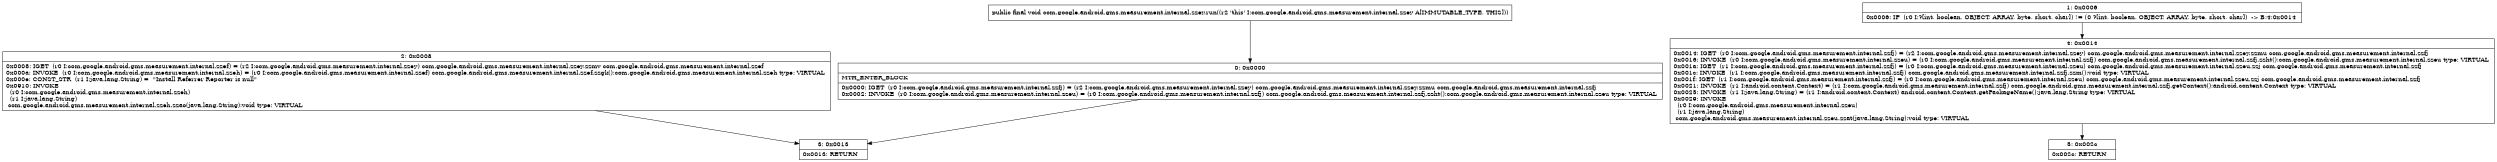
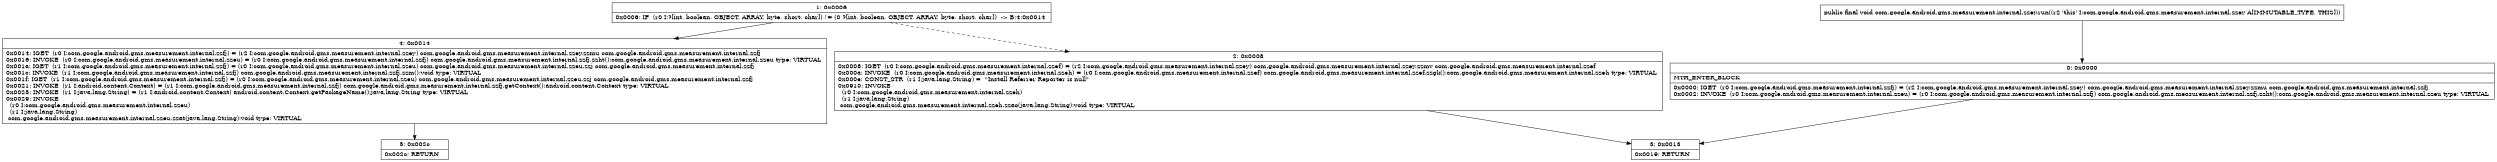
none -> (978, 37)
(833, 154) -> (1665, 154)
